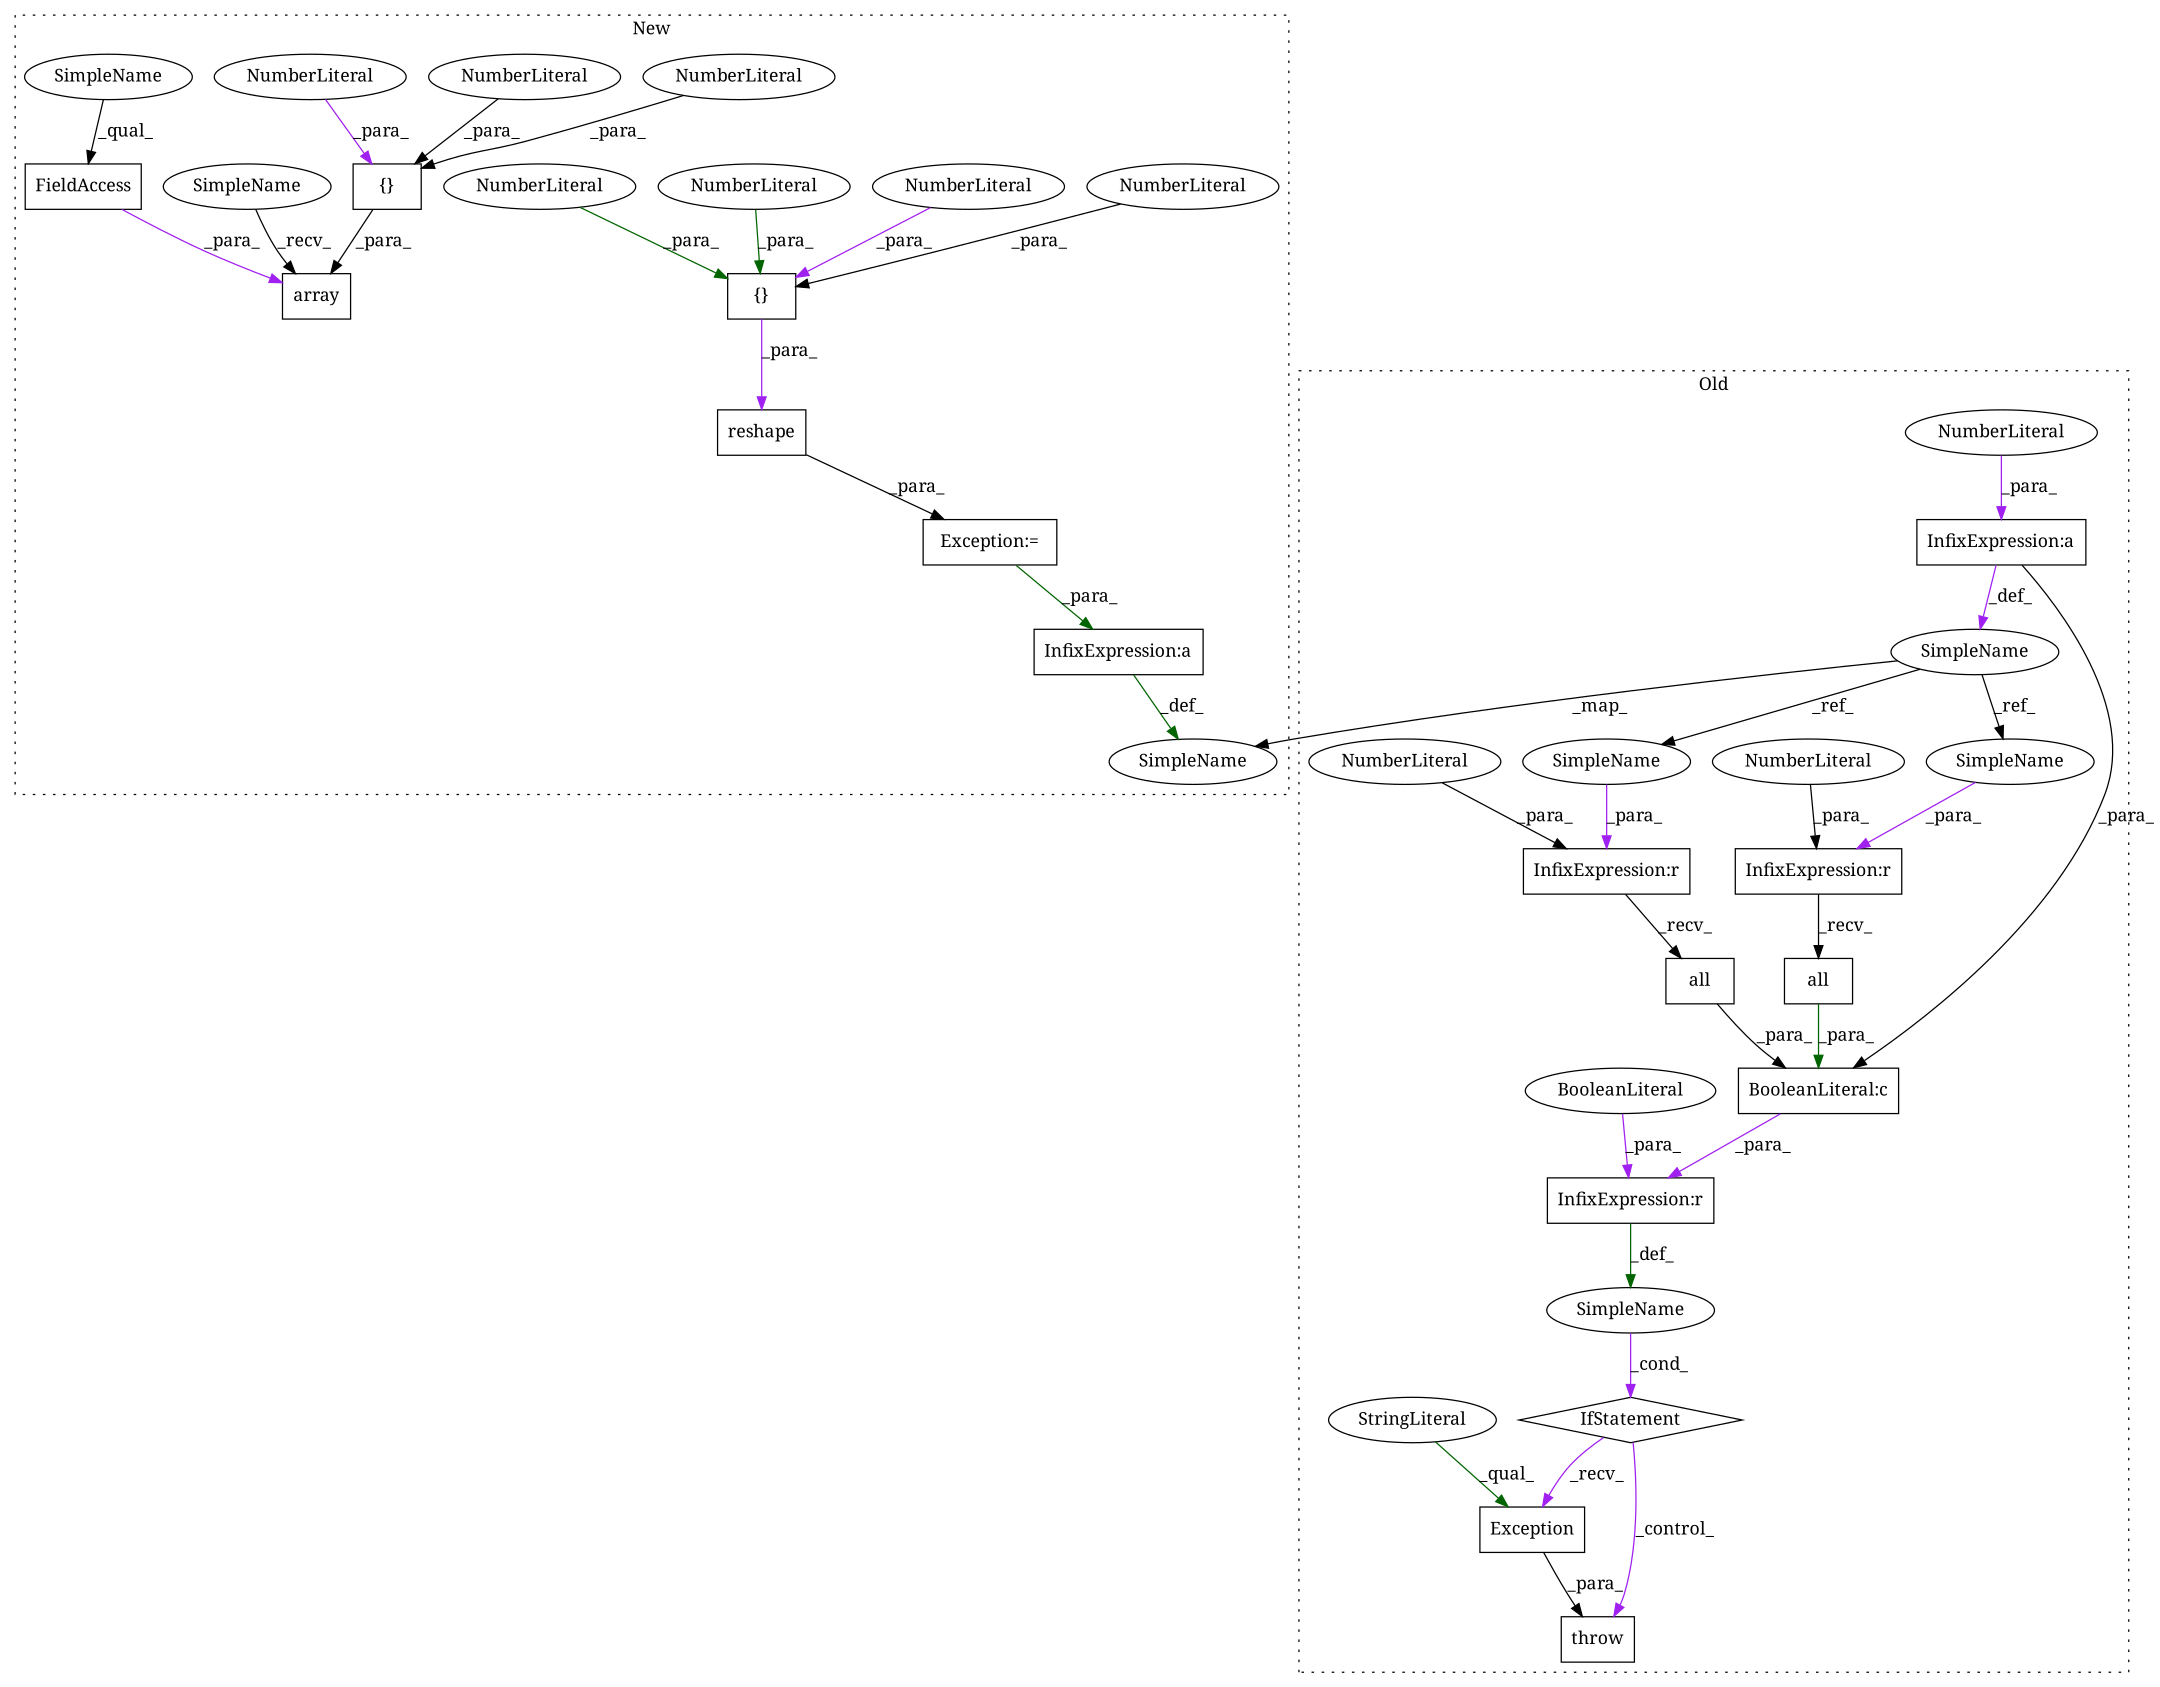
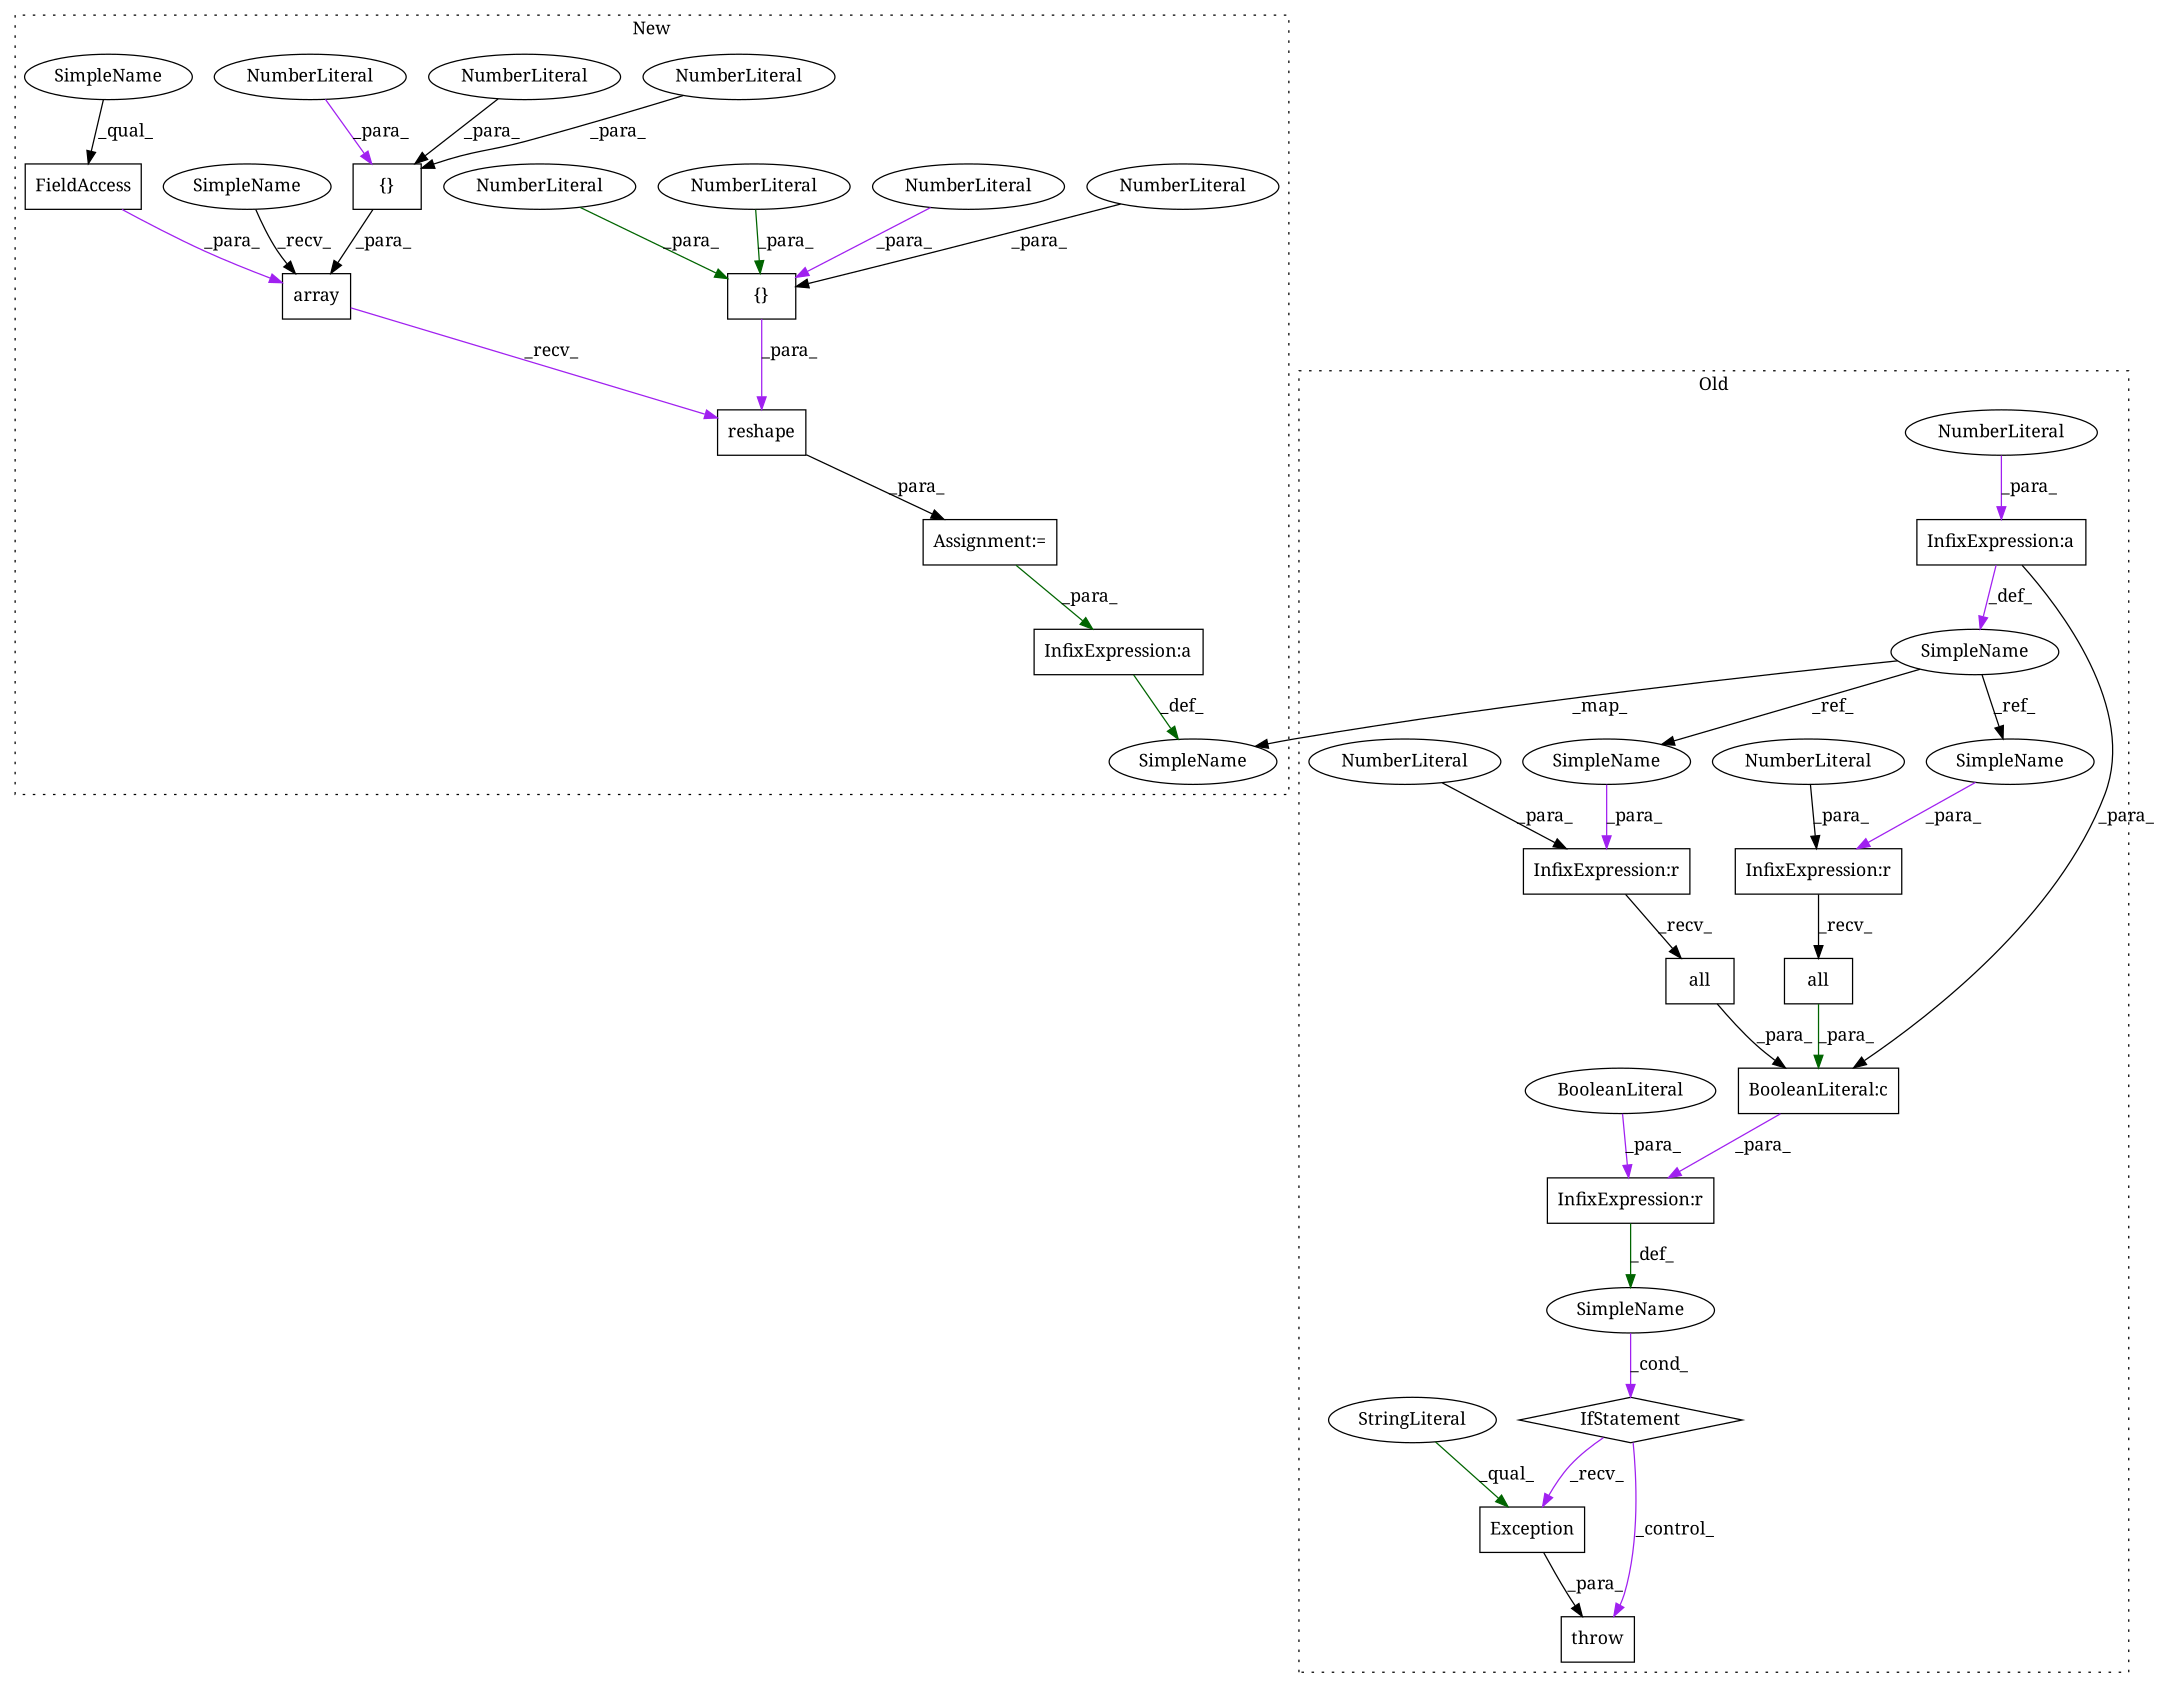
none -> (528, 361)
(990, 542) -> (990, 542)
